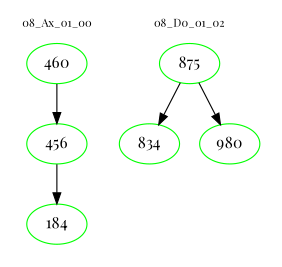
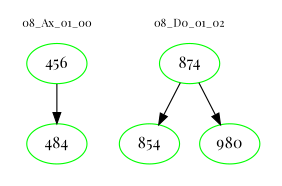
(57, 64) -> none
(190, 64) -> (190, 64)
(149, 144) -> (149, 144)
(57, 224) -> (57, 144)
